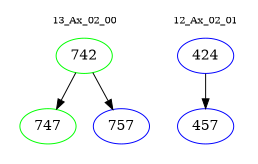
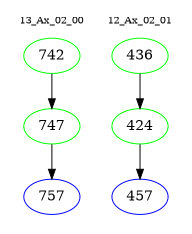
none -> (140, 56)
(206, 56) -> (140, 126)
(100, 87) -> (52, 157)
